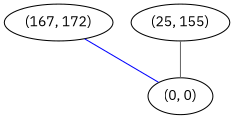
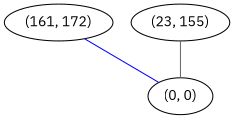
(59, 23) -> (59, 23)
(180, 23) -> (180, 23)
